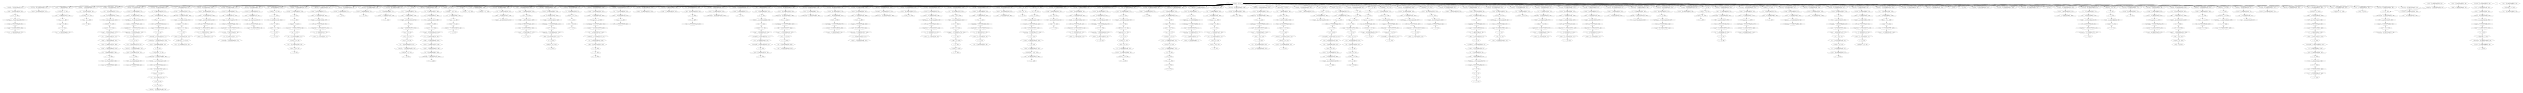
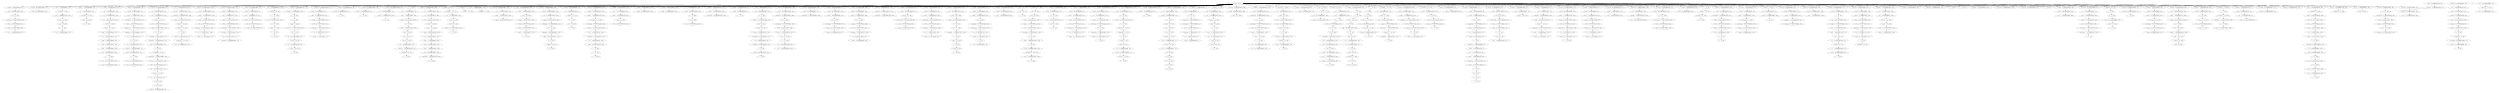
none -> (906, 20)
